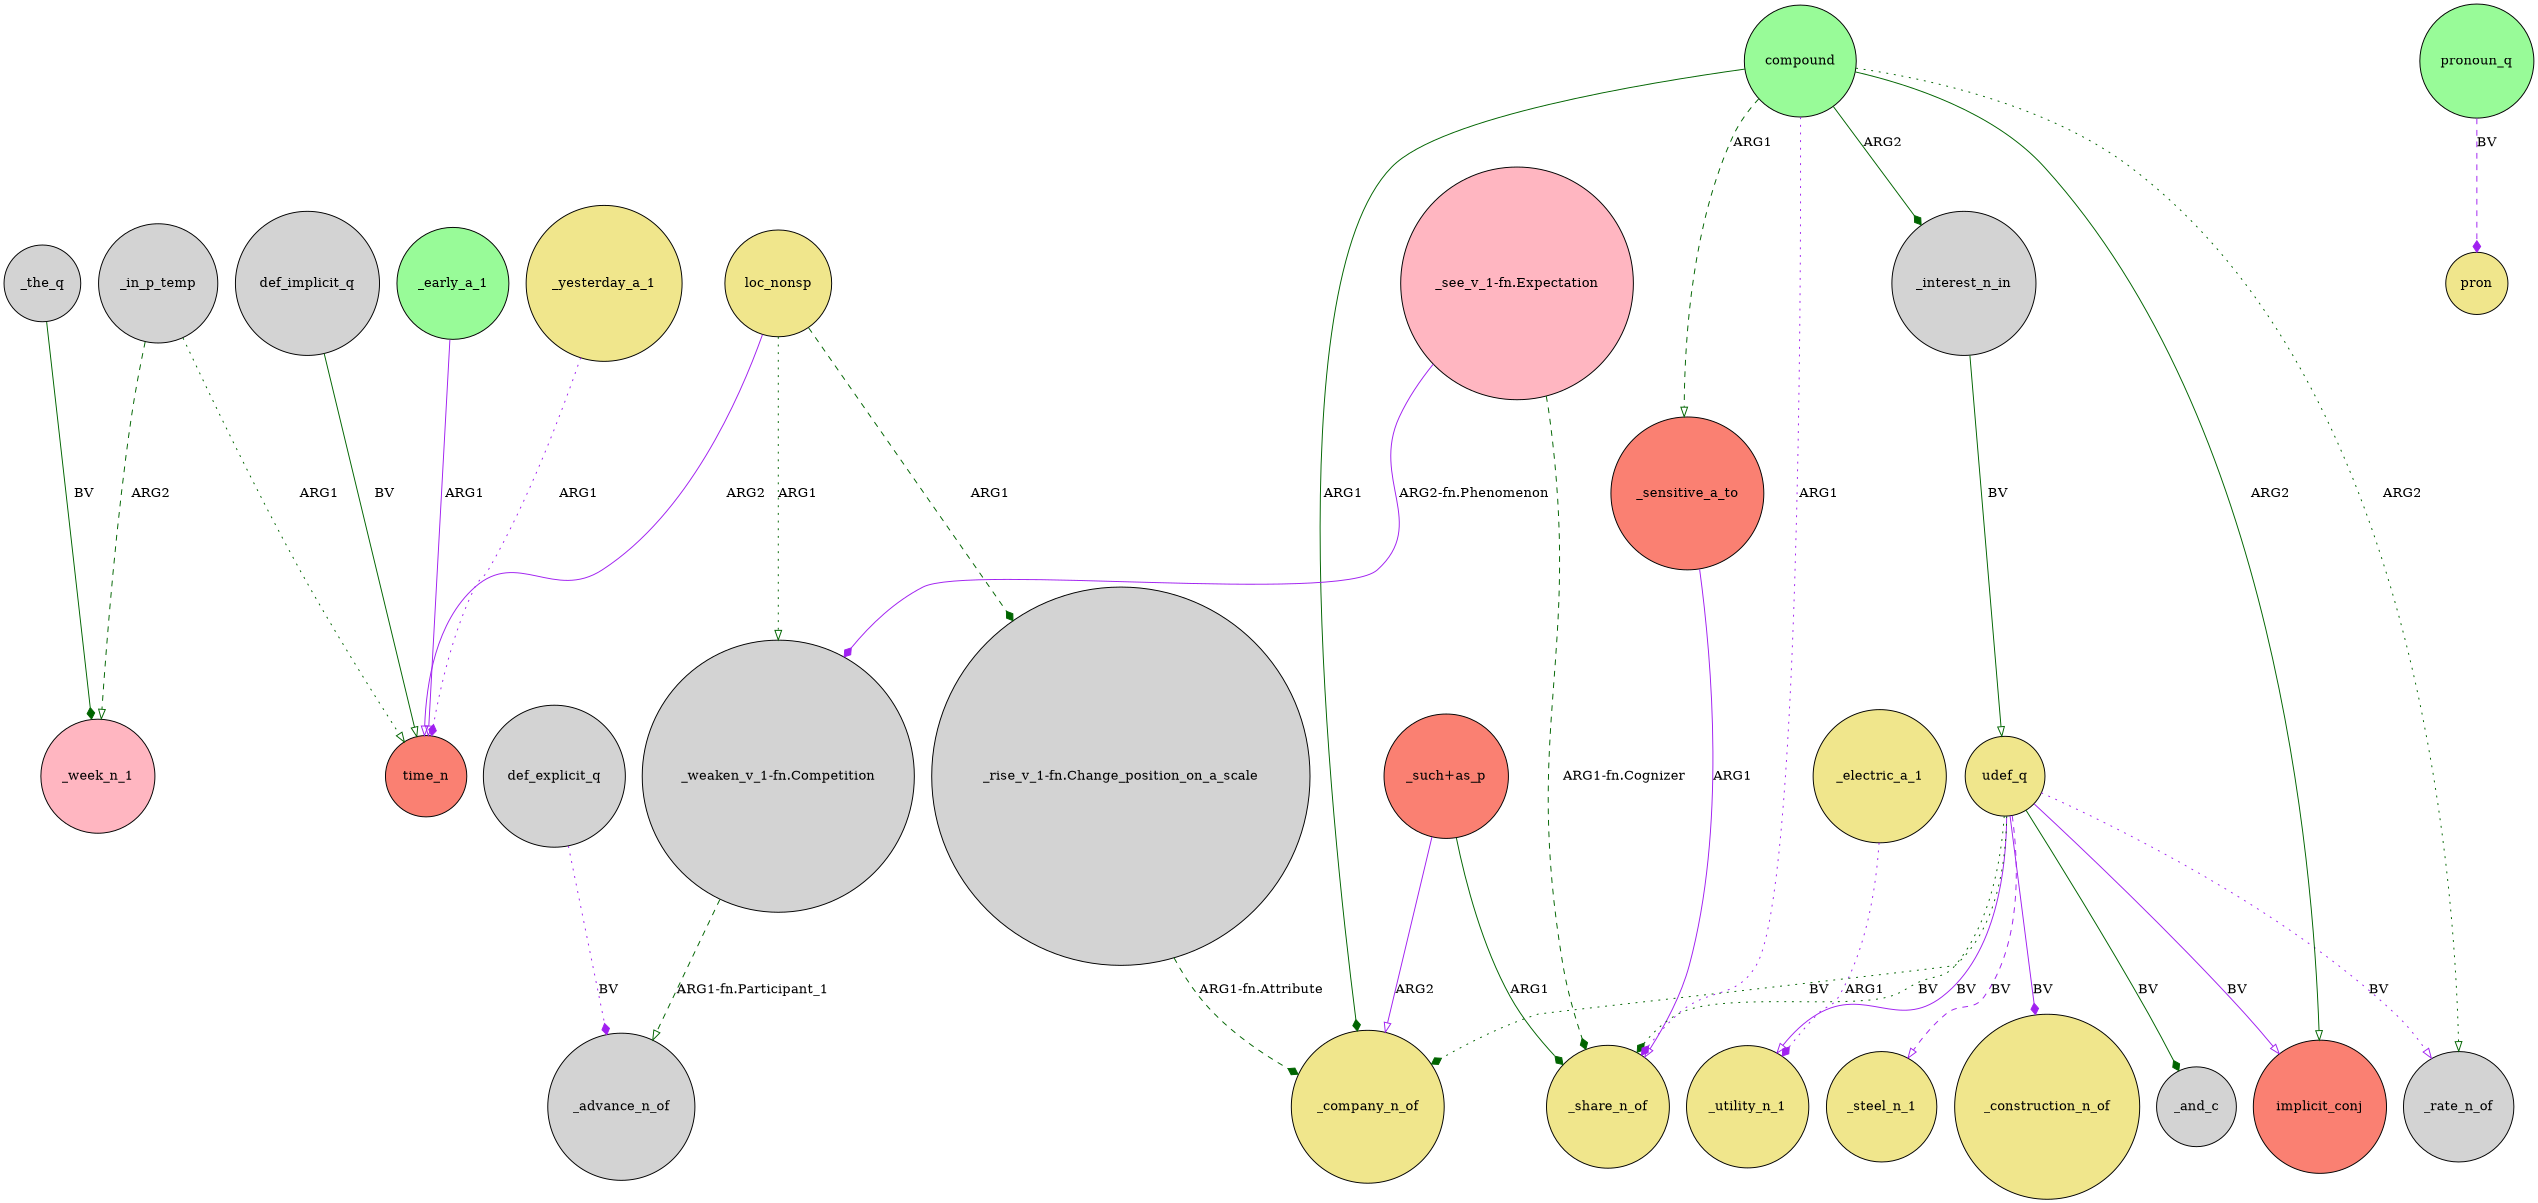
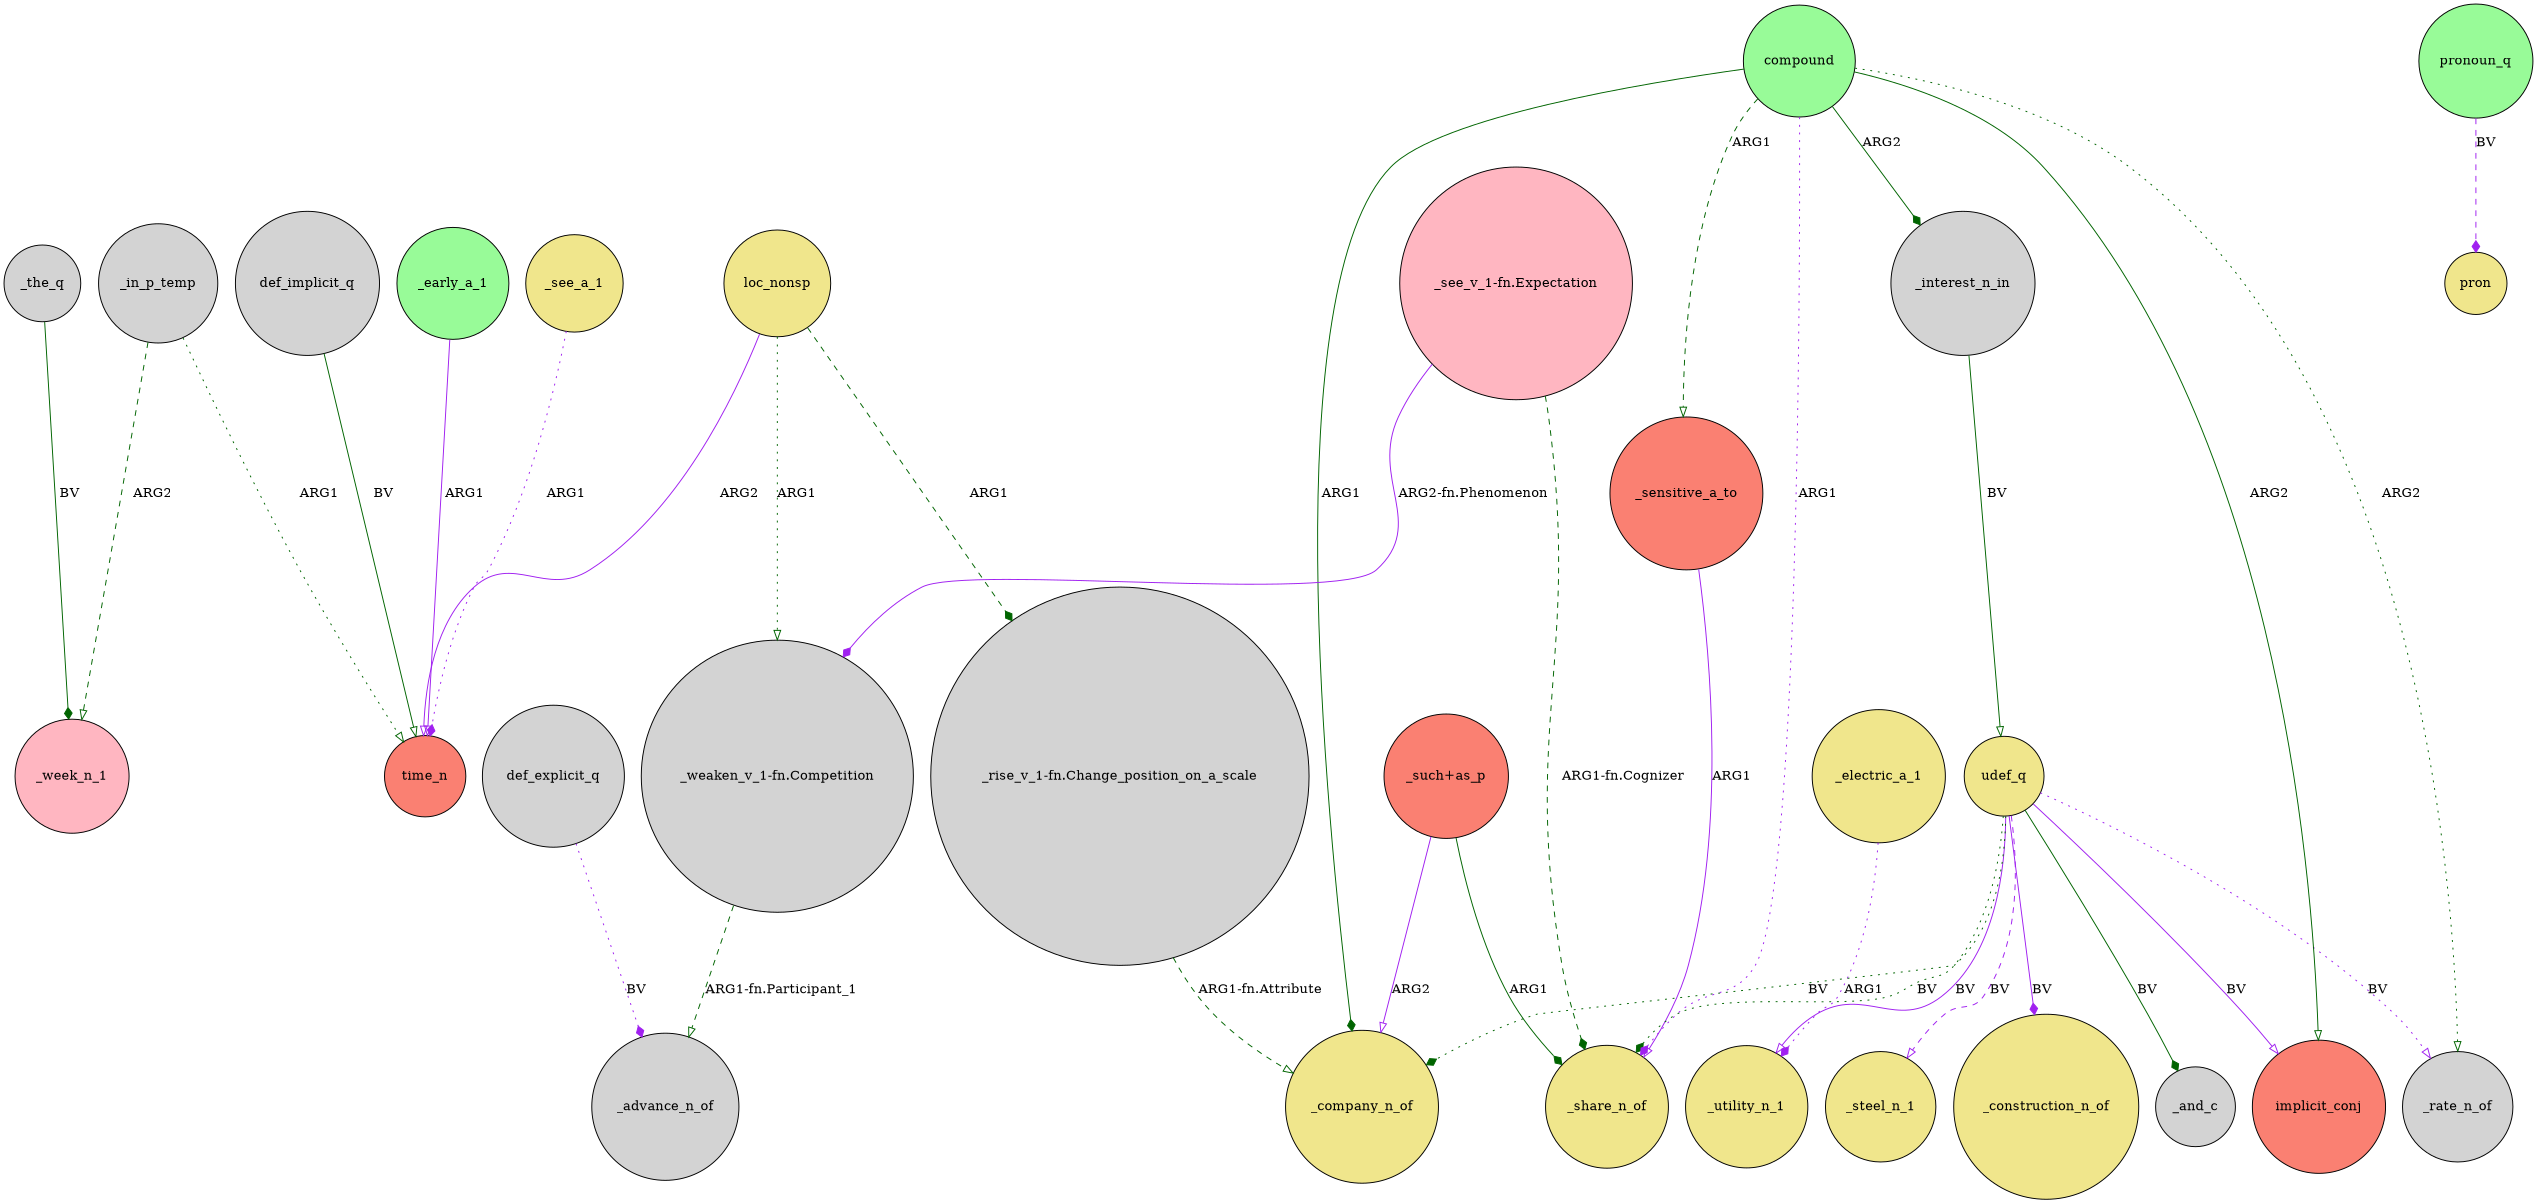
(604, 283) -> (574, 283)
(1223, 1022) -> (1221, 1021)
